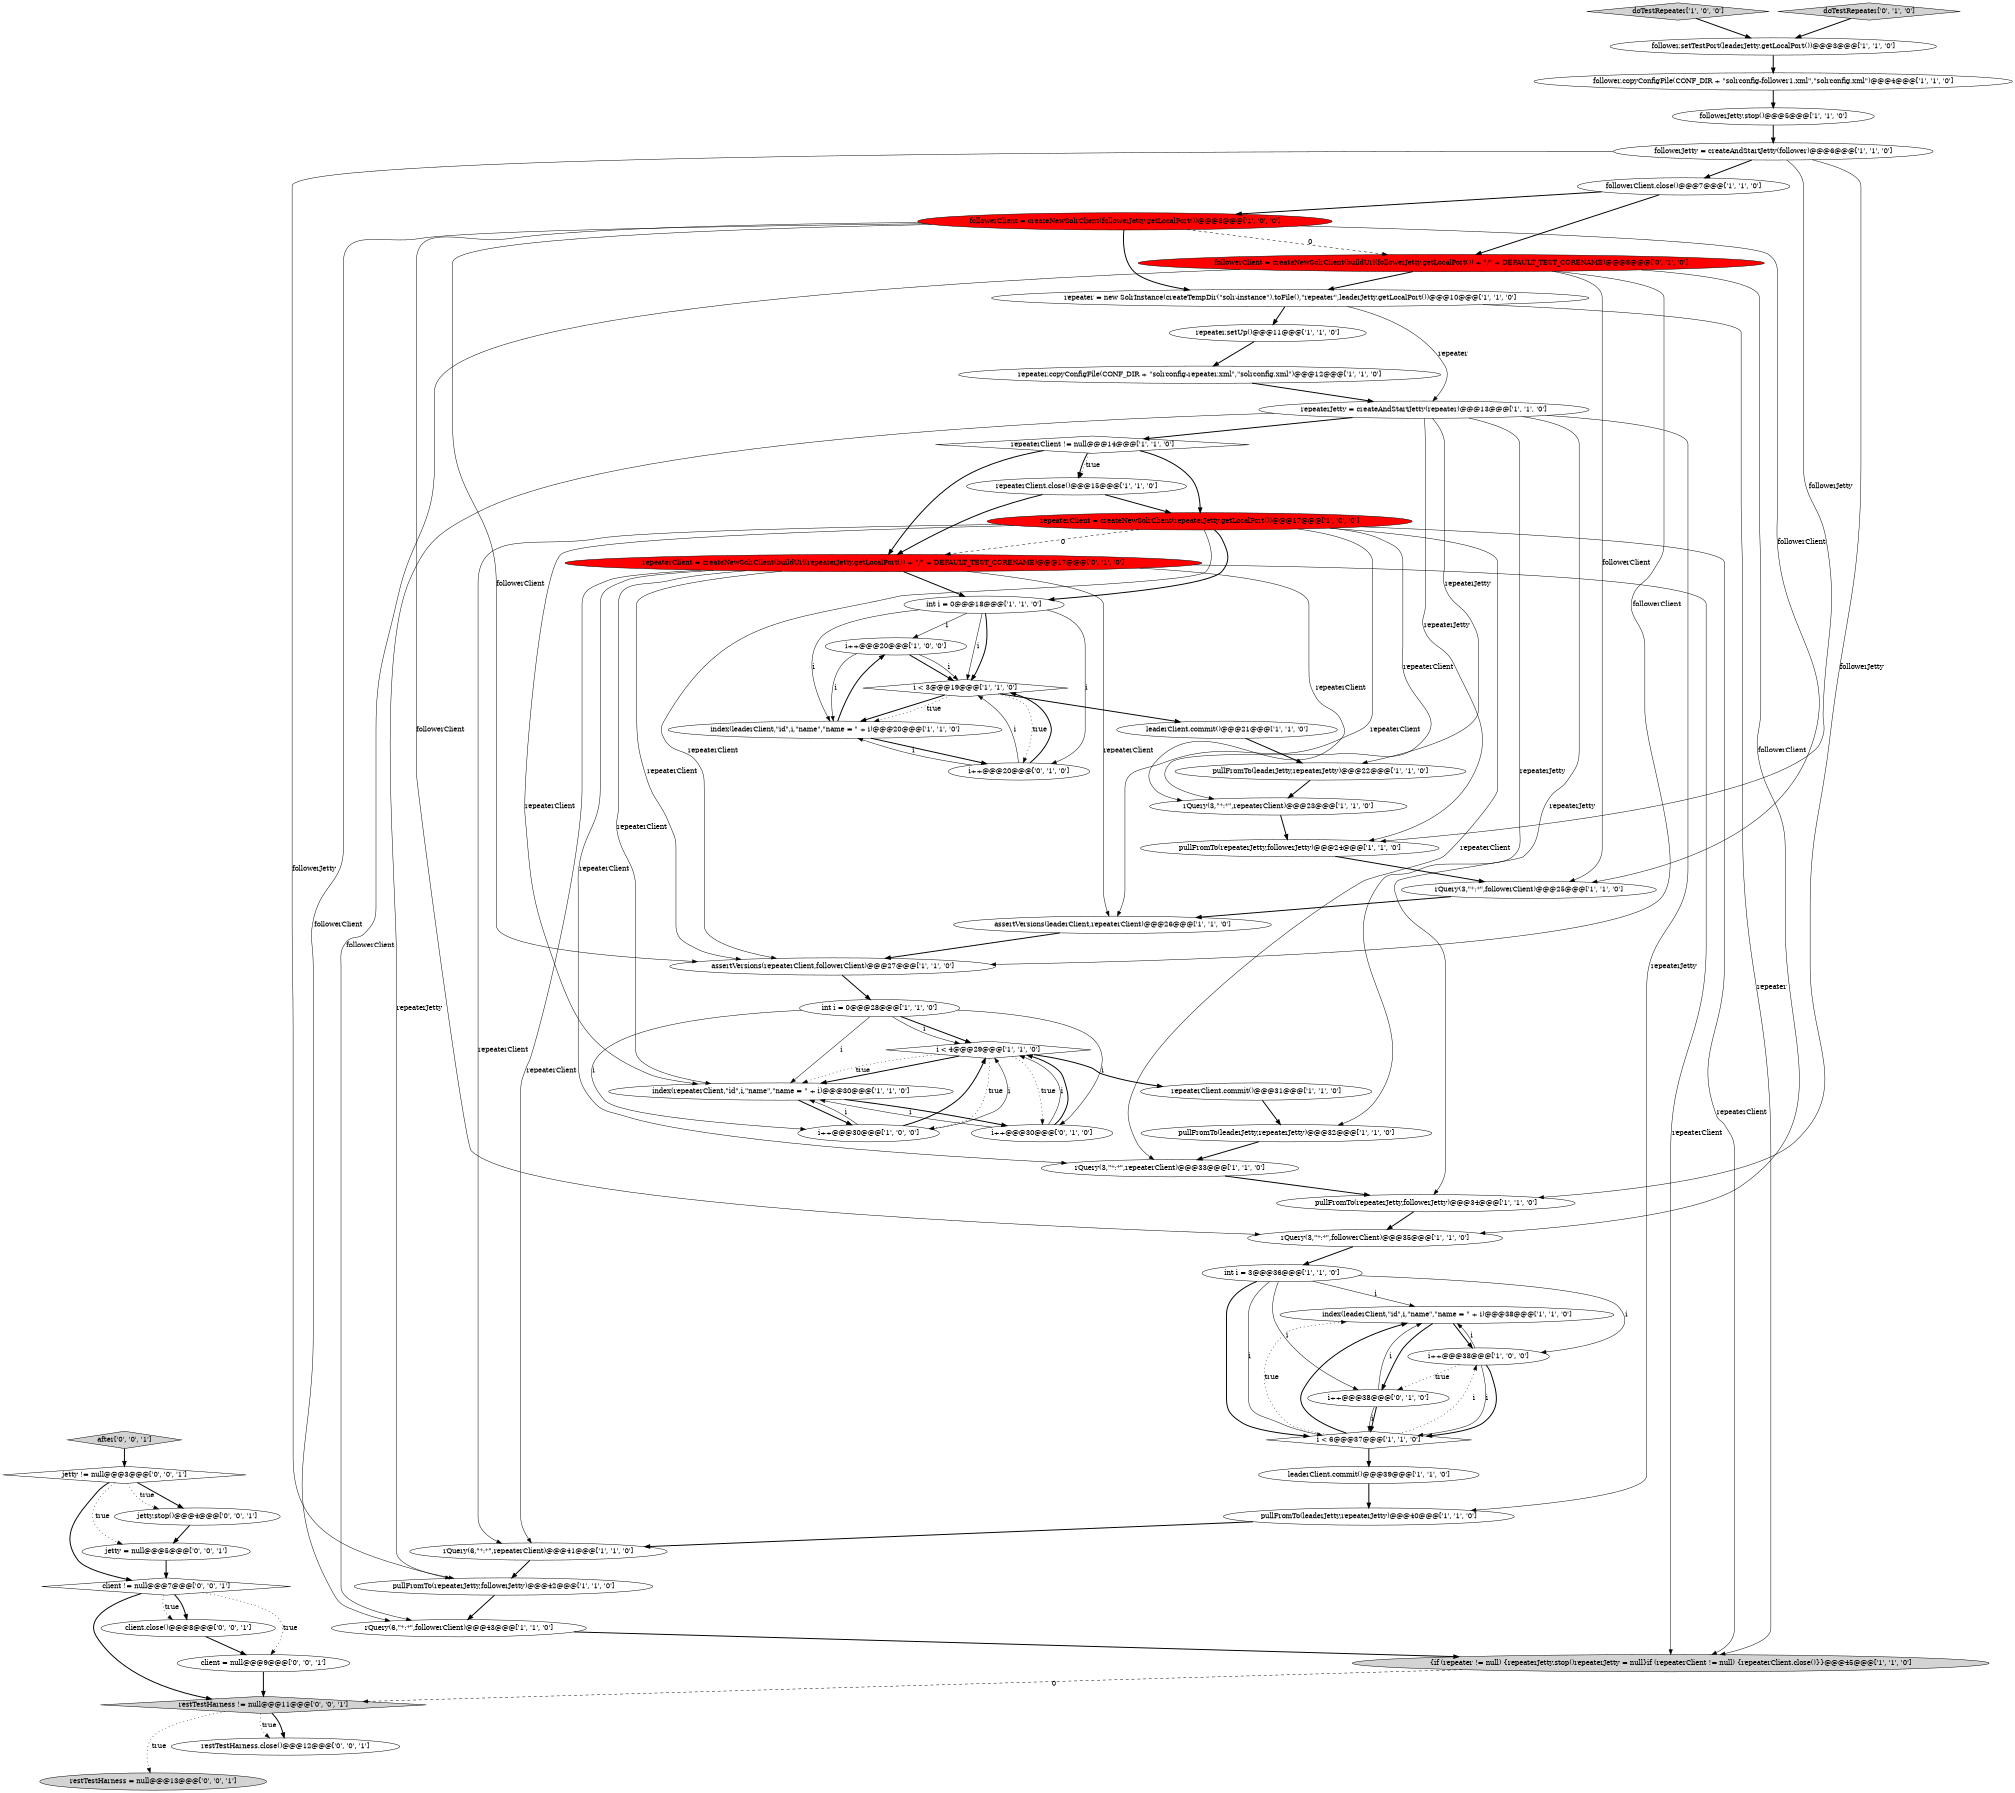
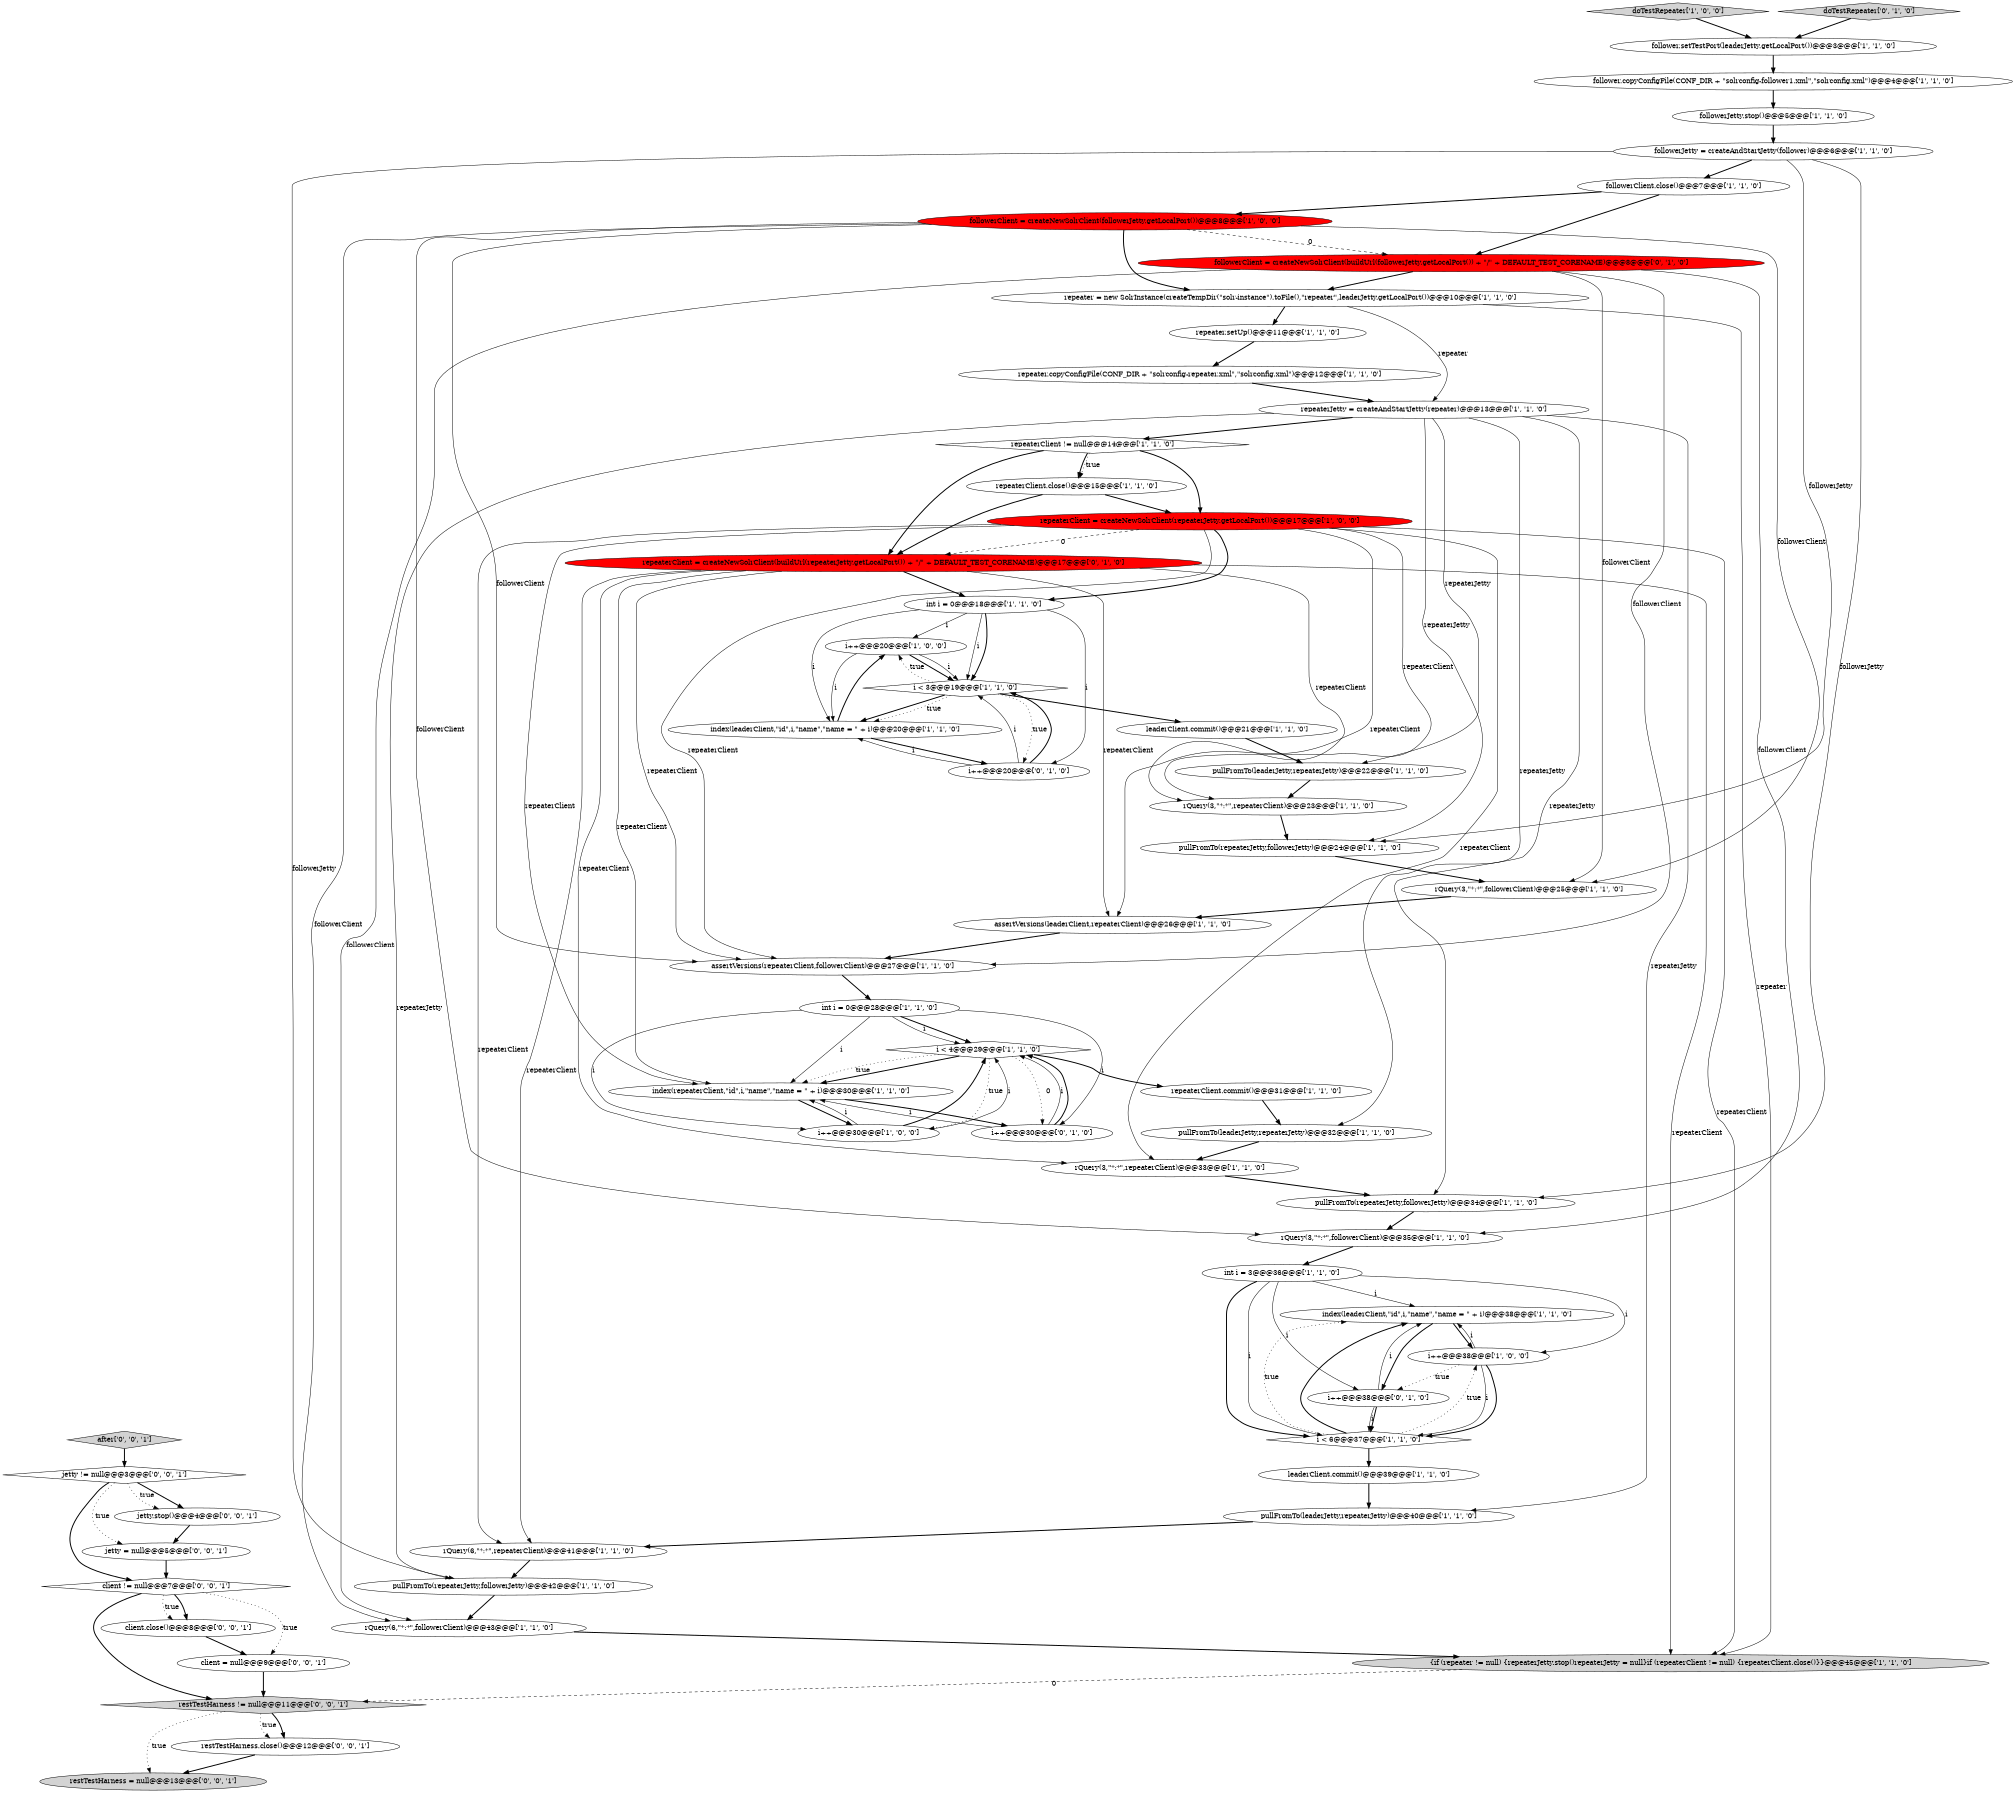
none -> (914, 674)
(1049, 1092) -> (1049, 1092)
(1474, 1398) -> (1474, 1398)
none -> (222, 1763)
